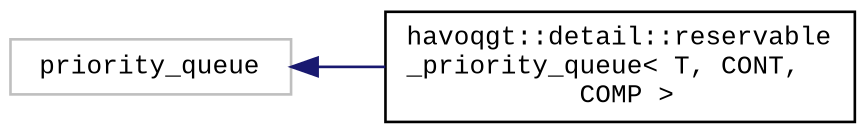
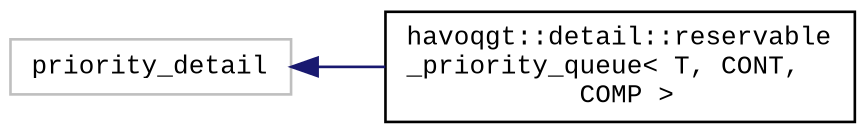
(151, 67) -> (151, 67)
